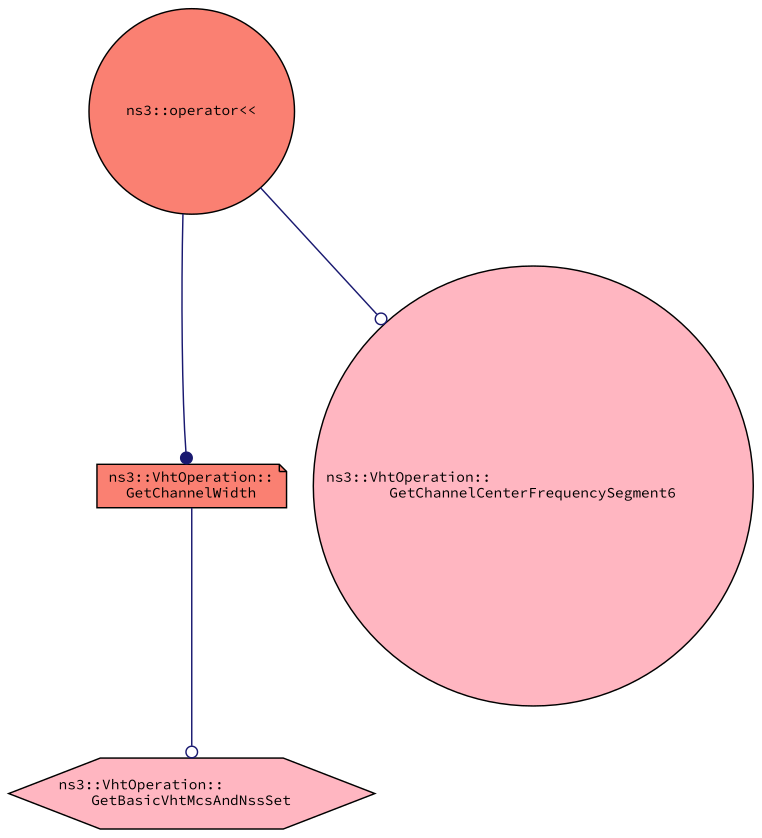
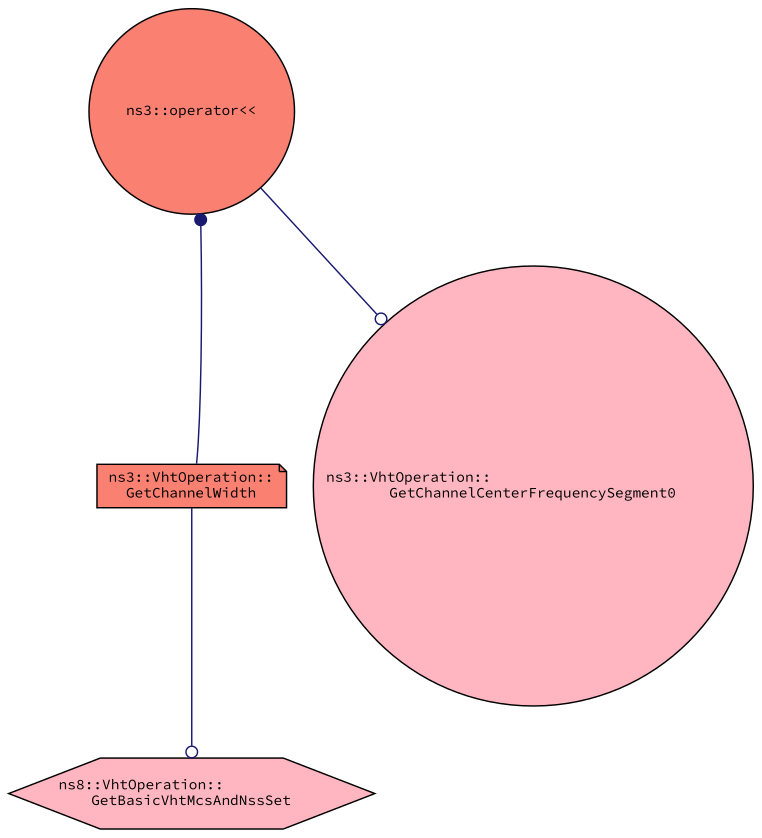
(182, 333) -> (201, 345)
(533, 486) -> (533, 486)
(192, 794) -> (192, 794)
